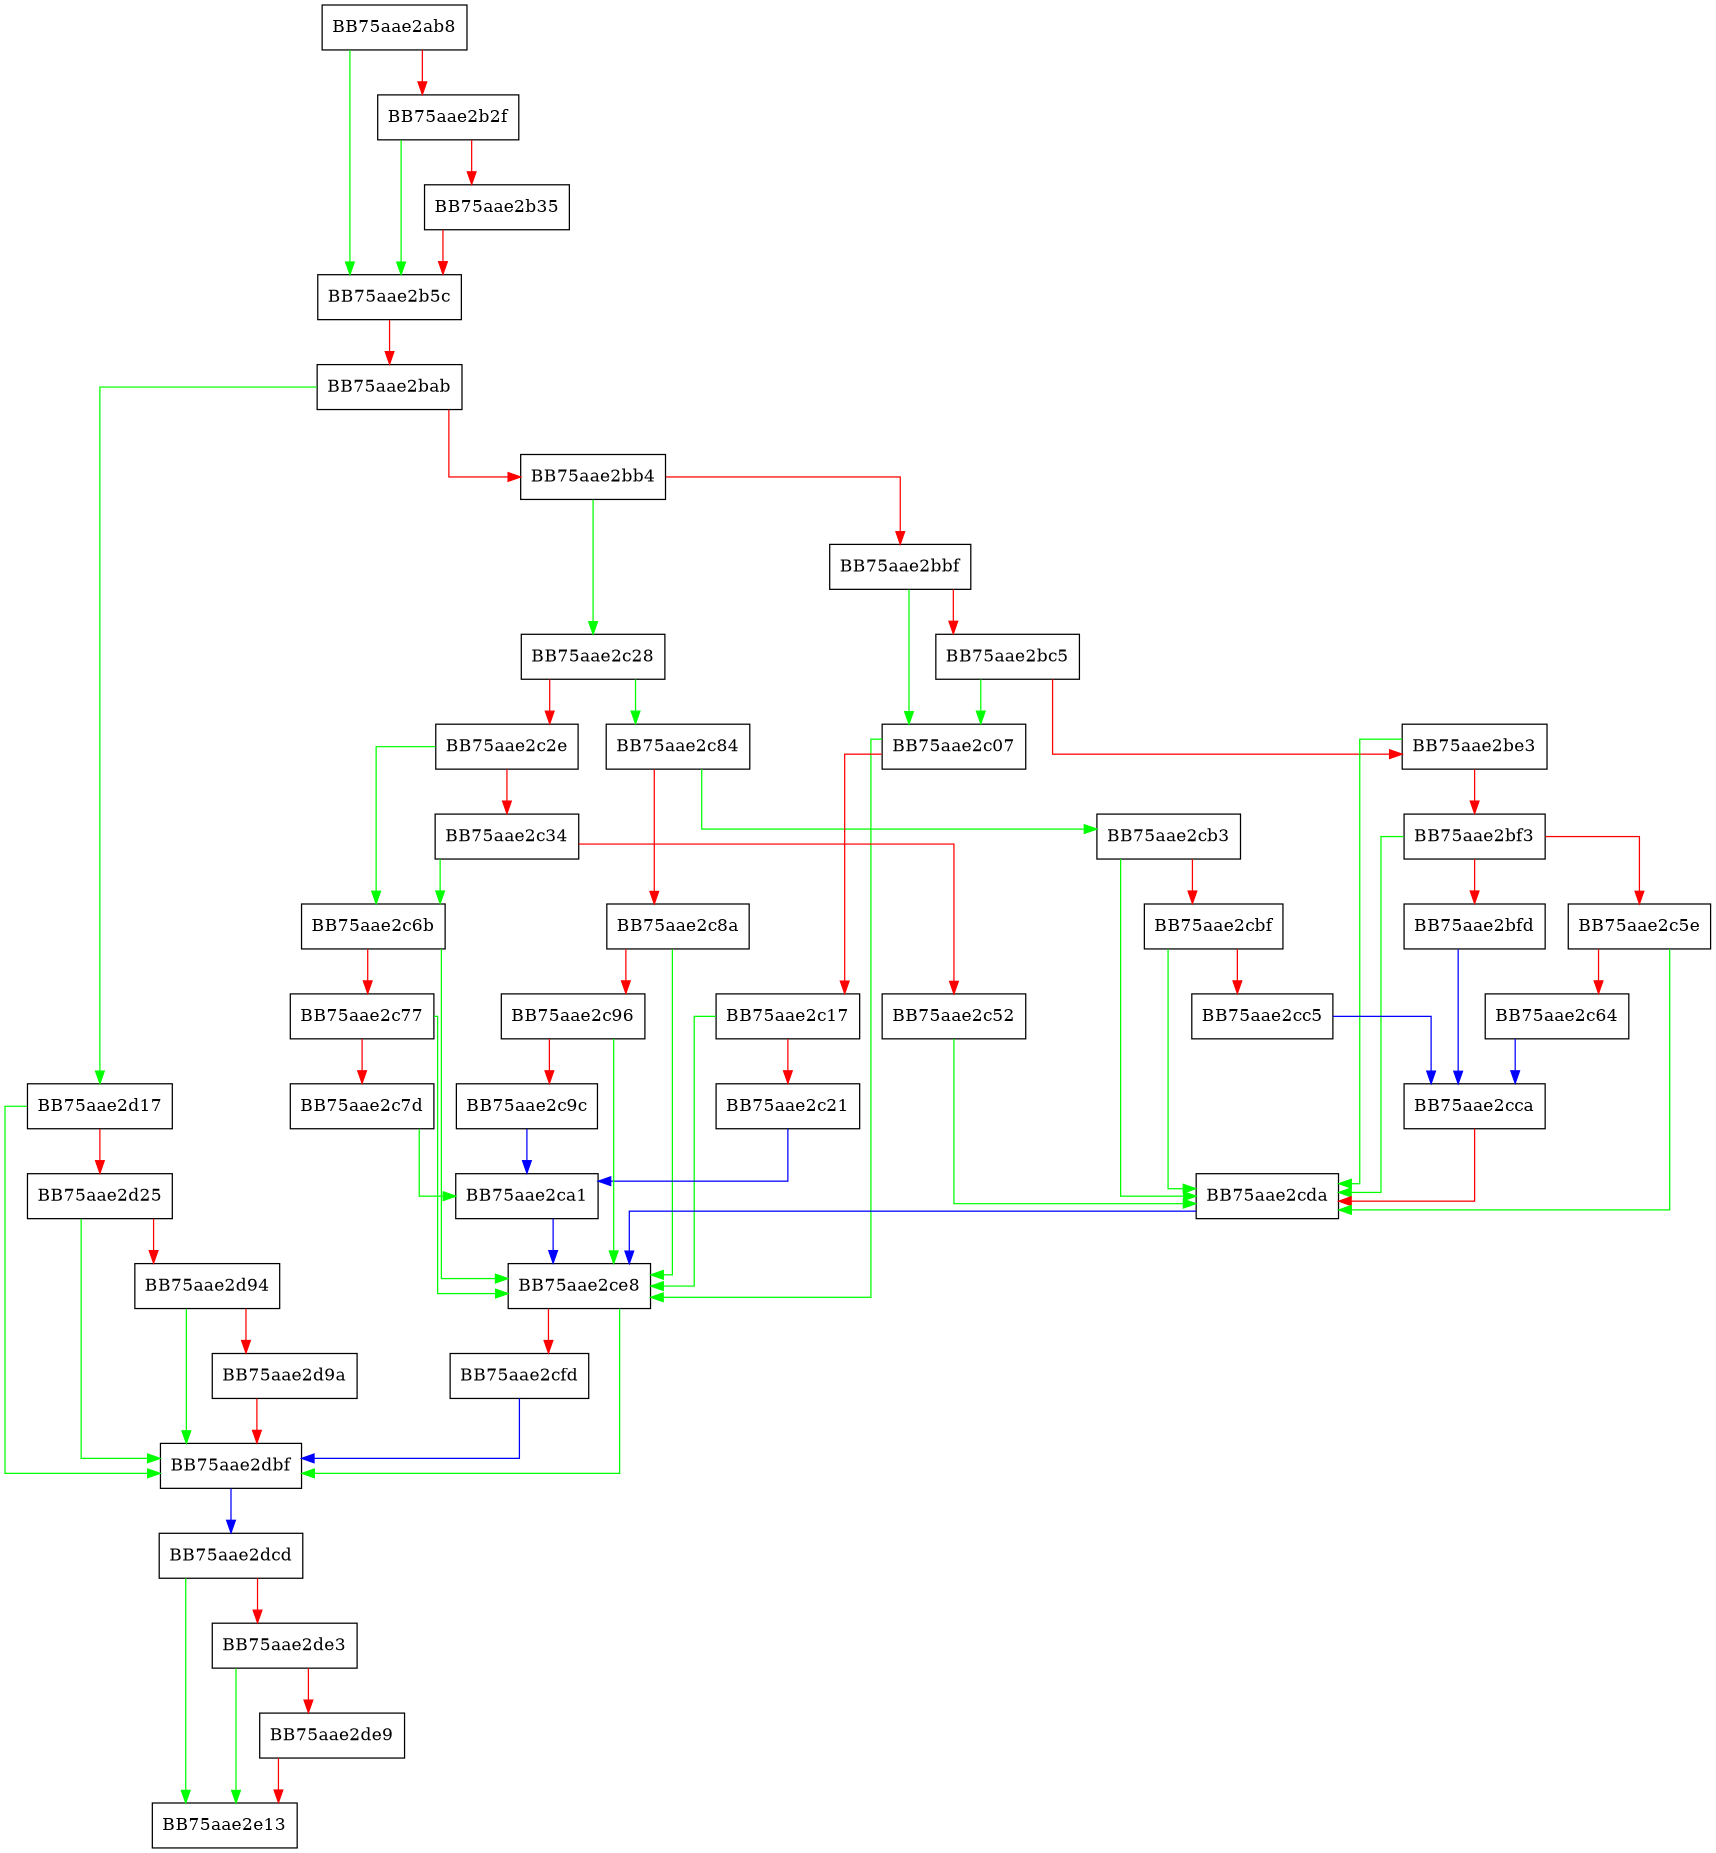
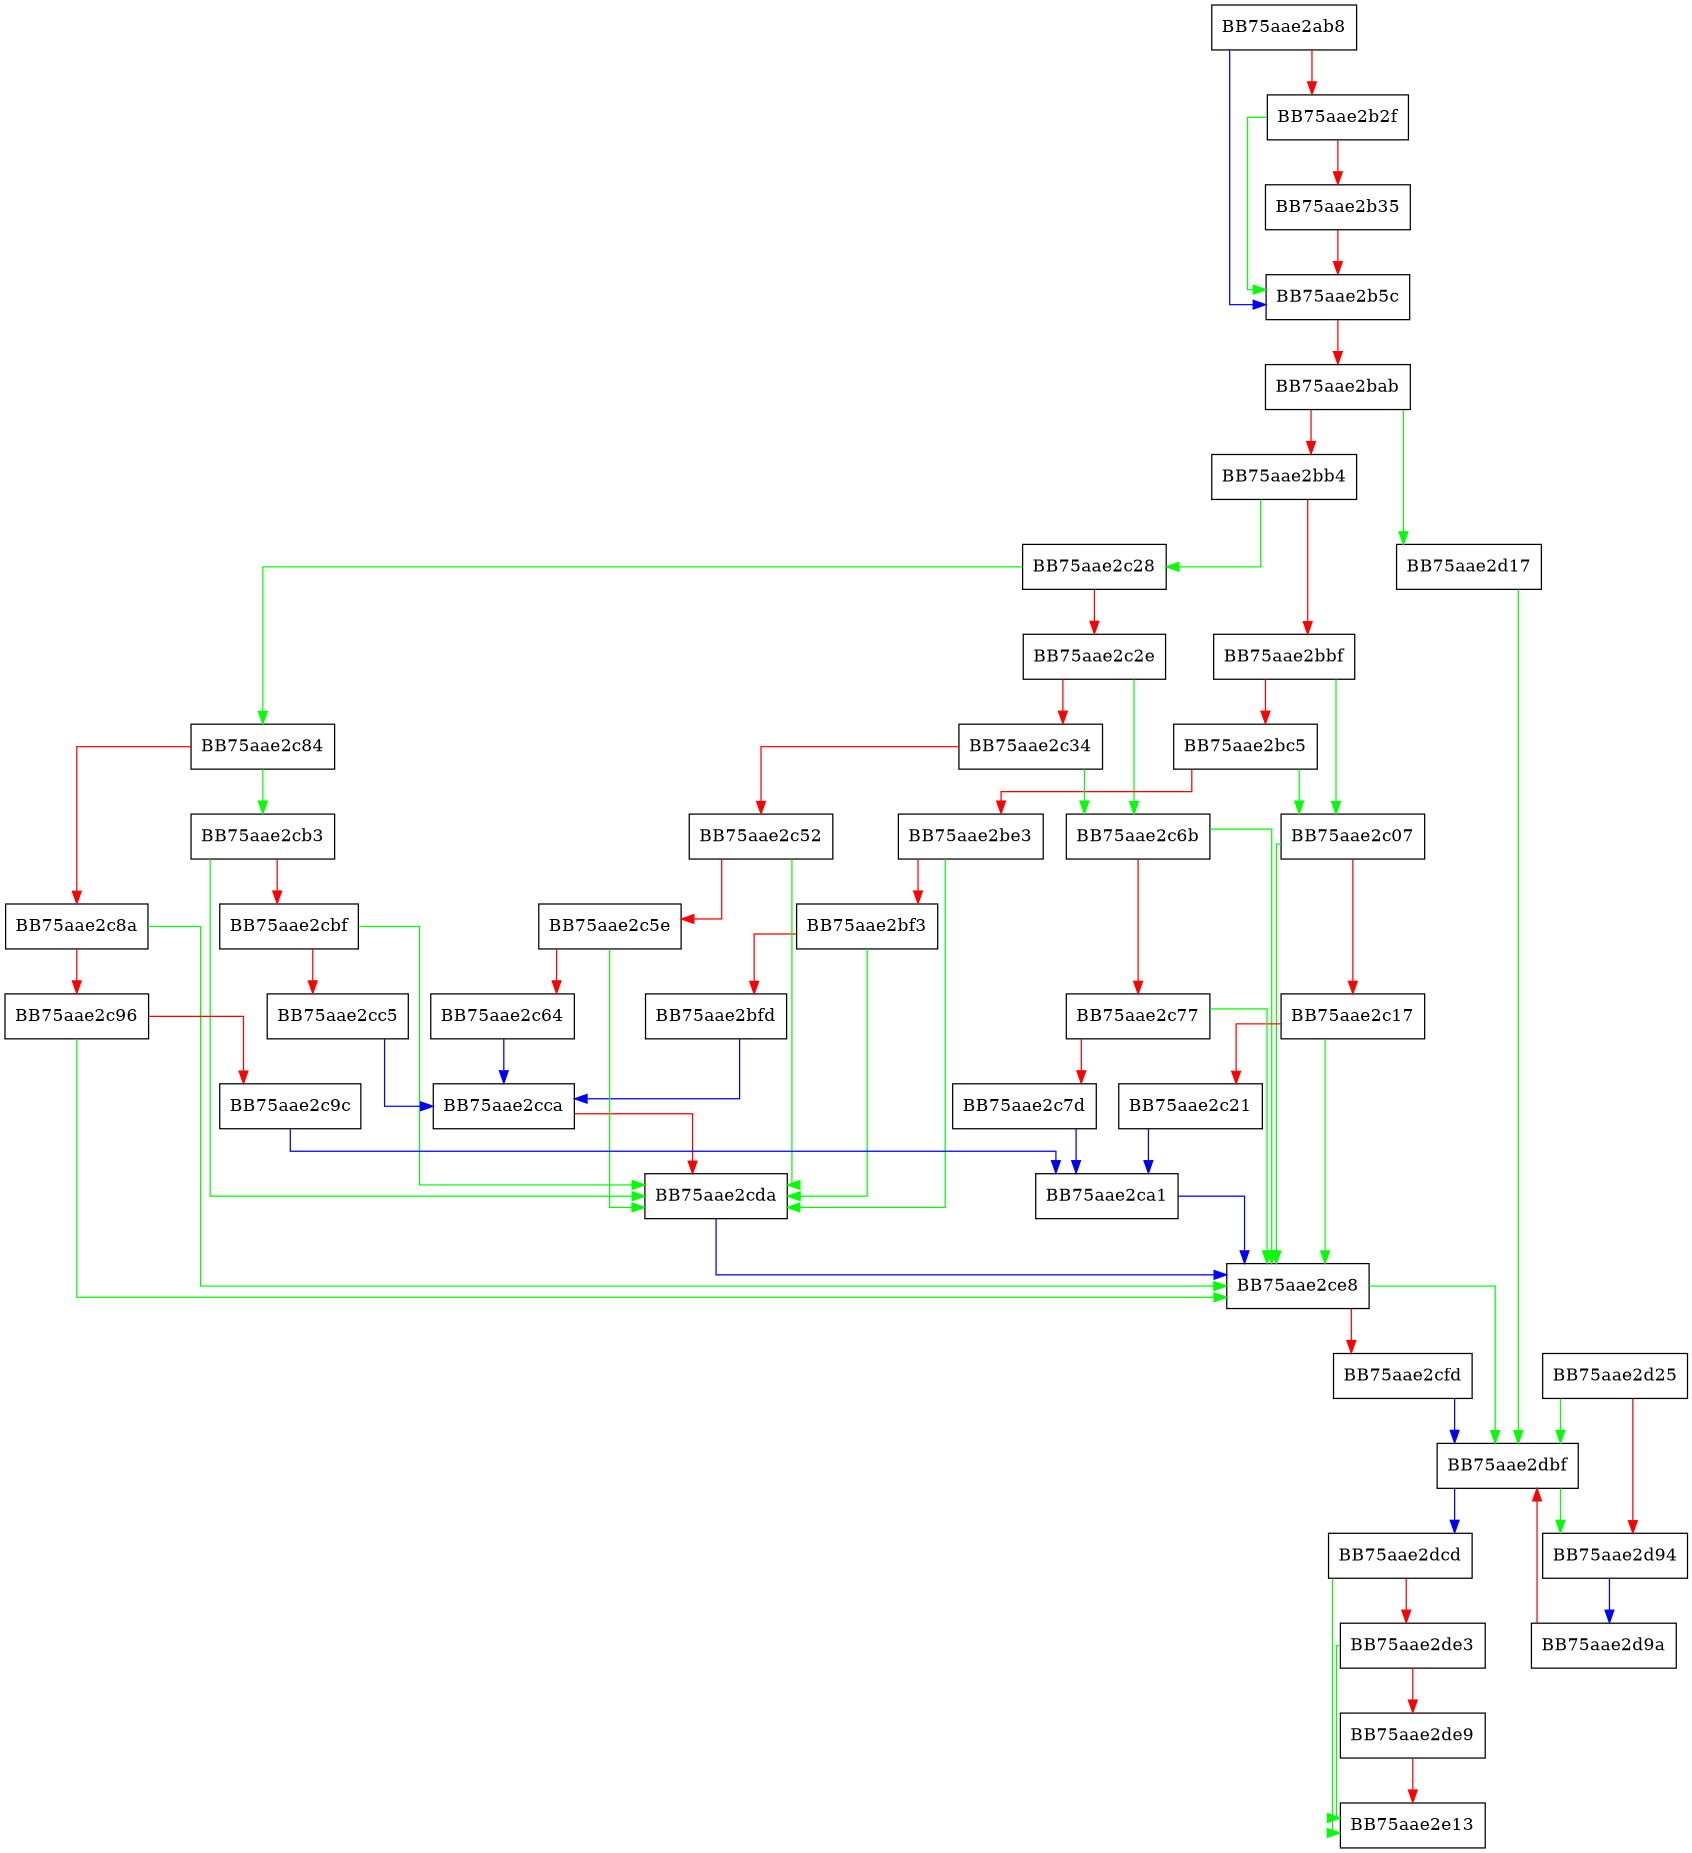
(350, 156) -> (1230, 189)
(1620, 837) -> (722, 903)
(100, 1145) -> none
(419, 1175) -> (1076, 1145)
(246, 1325) -> (1609, 1594)
(186, 1370) -> (1561, 1504)
